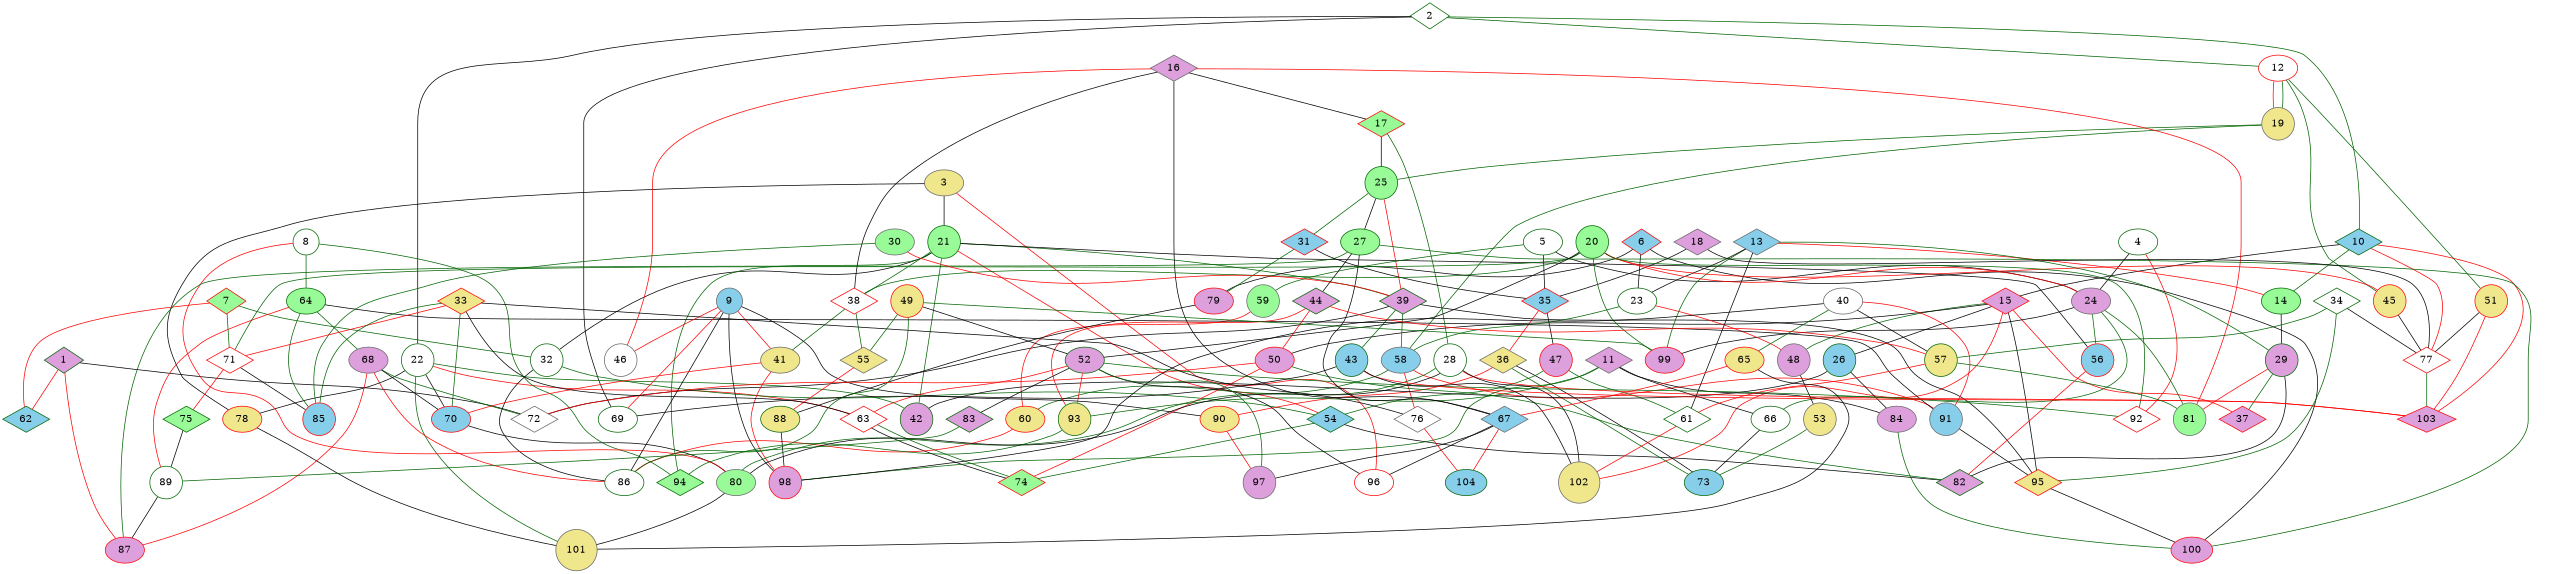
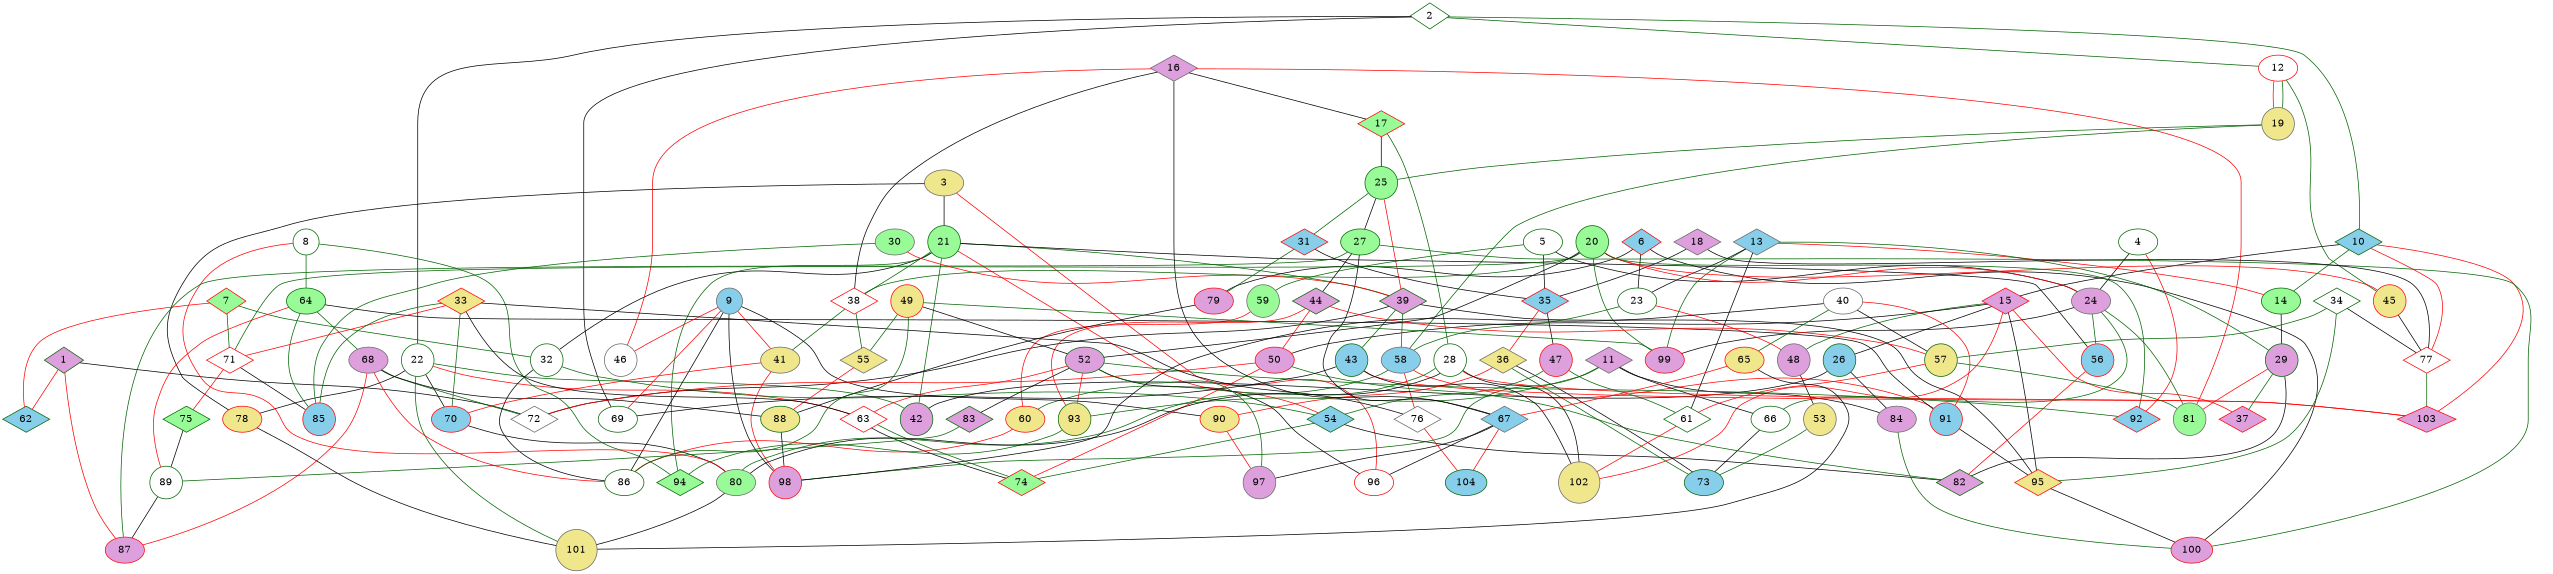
(2491, 301) -> none
(406, 387) -> (570, 398)
(1946, 419) -> (1946, 419)
(2137, 419) -> (2137, 419)
